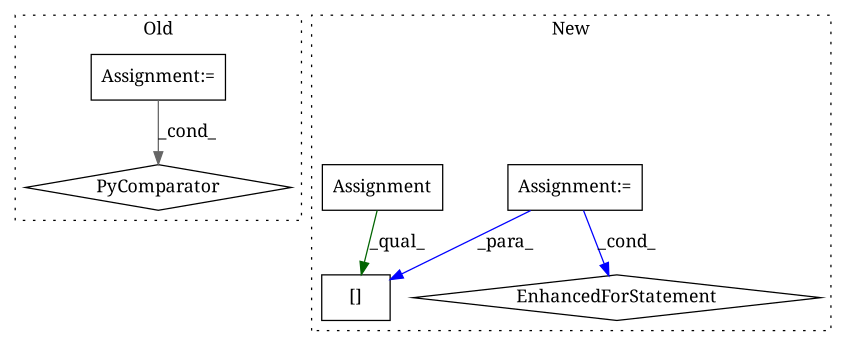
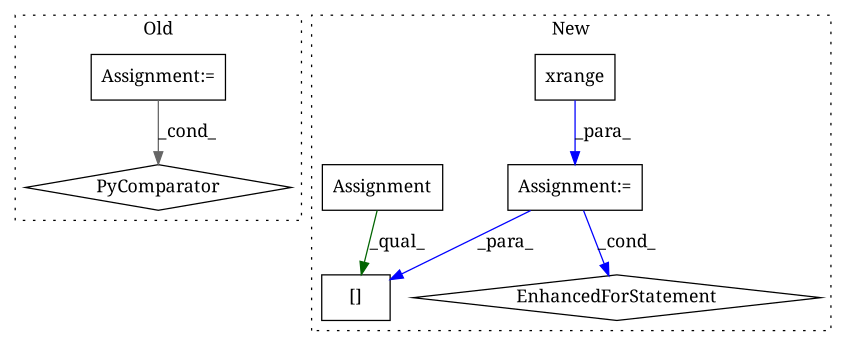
none -> (575, 77)
